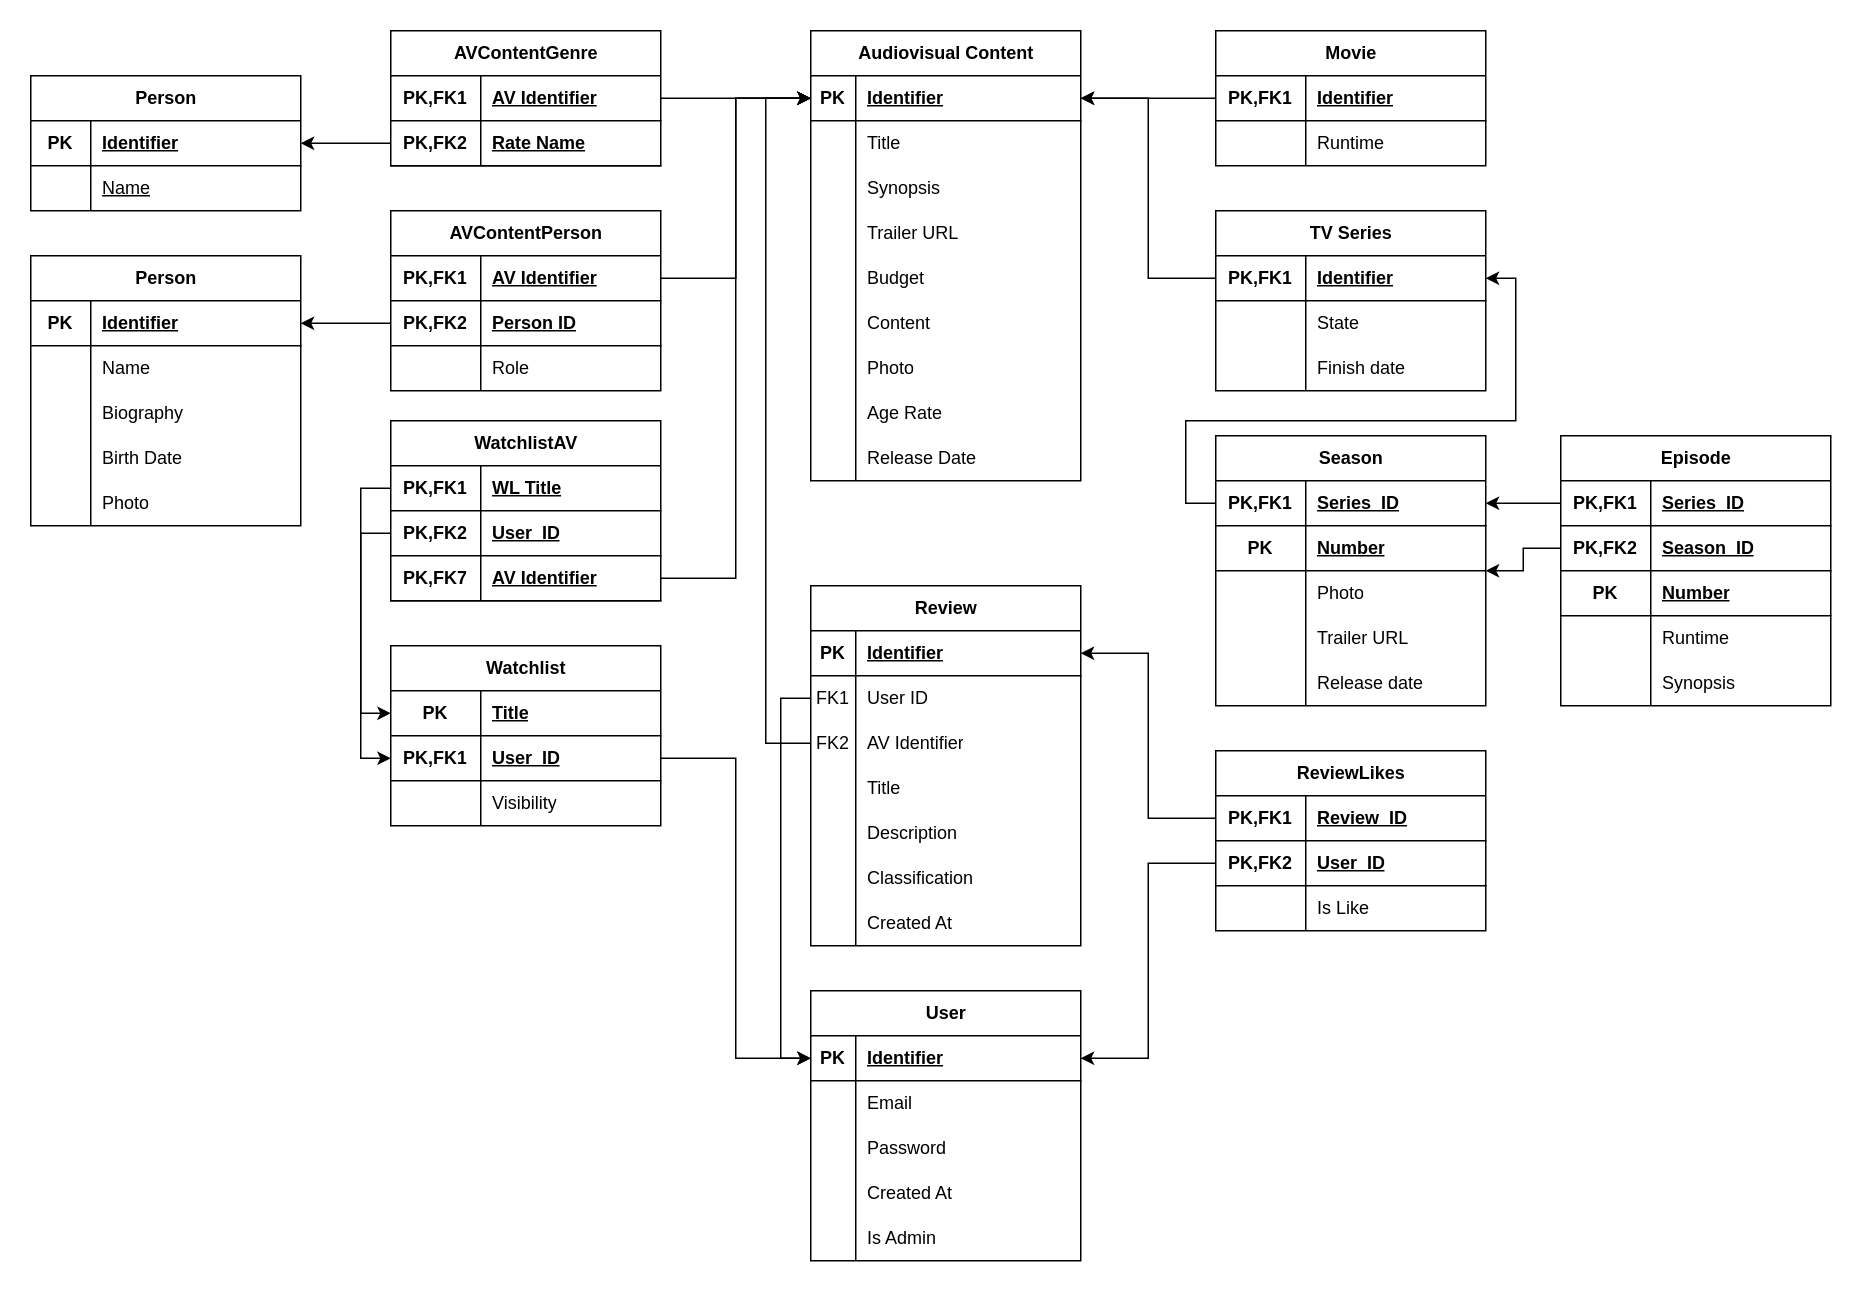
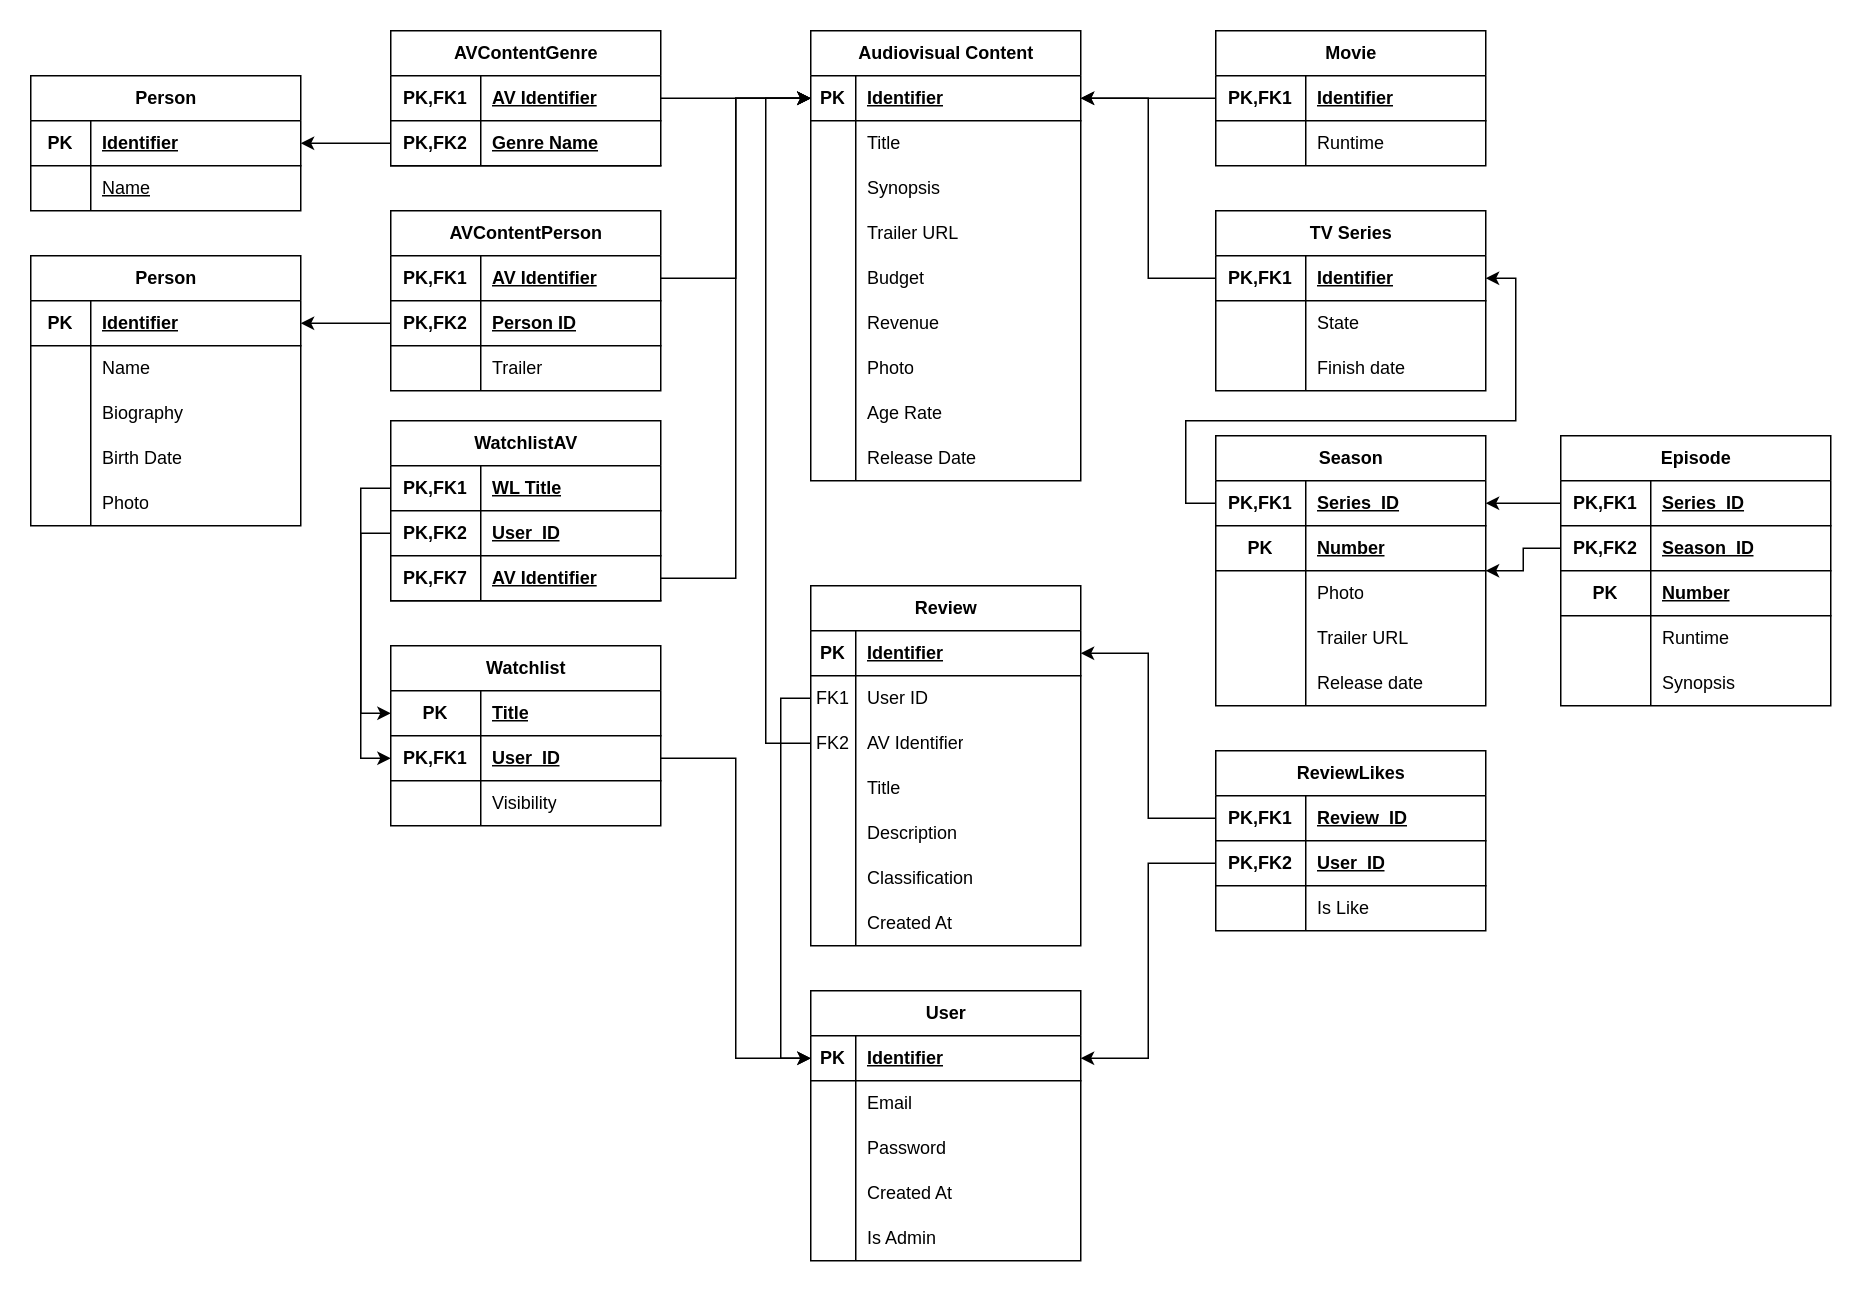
(536, 143) -> (541, 143)
(903, 323) -> (903, 323)
(511, 368) -> (523, 368)
